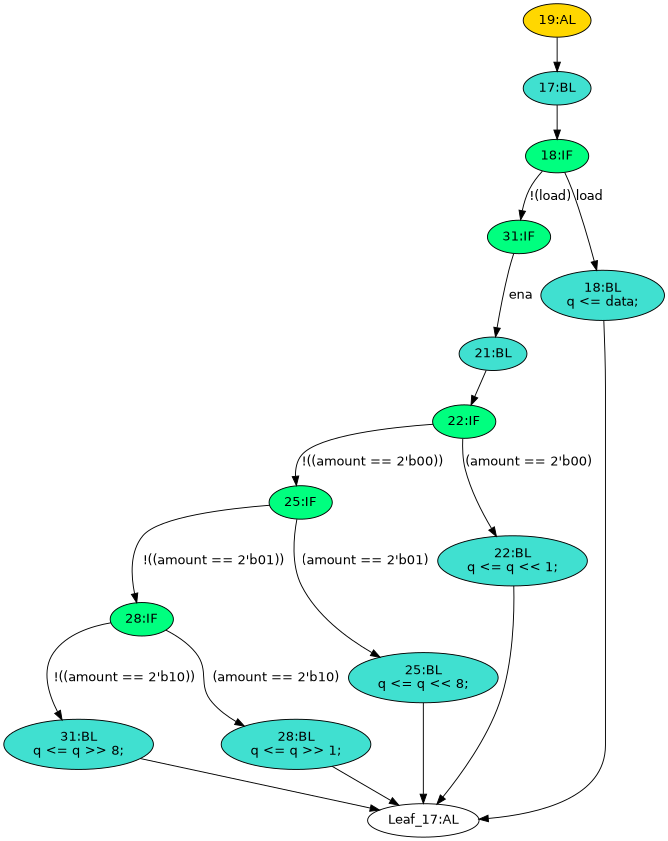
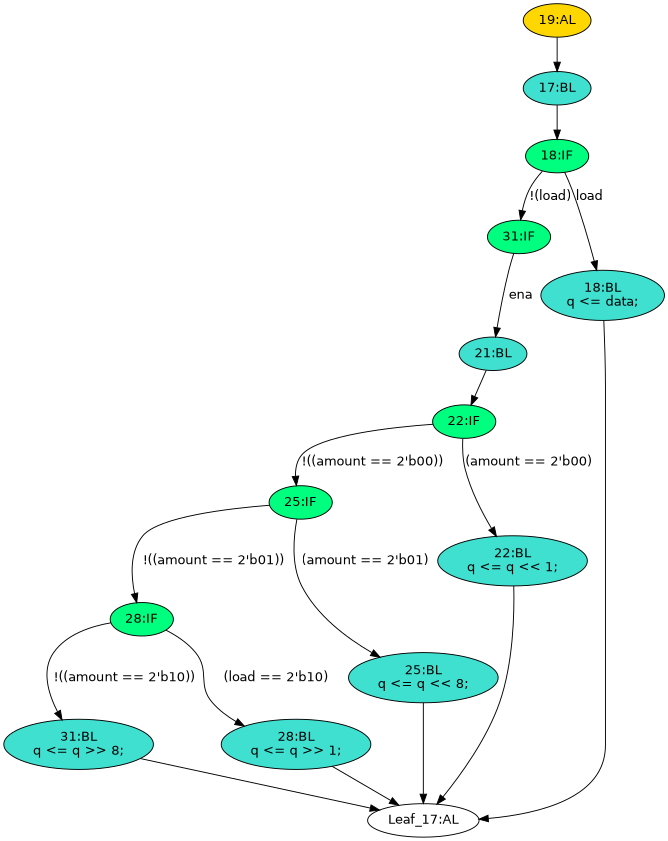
(276, 678) -> (276, 678)
